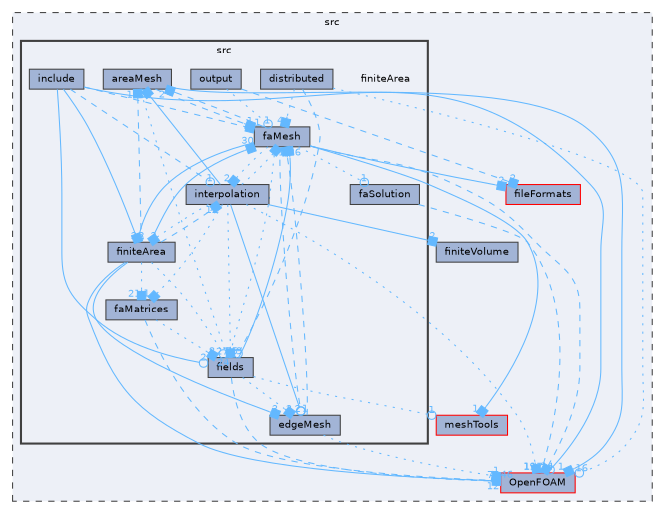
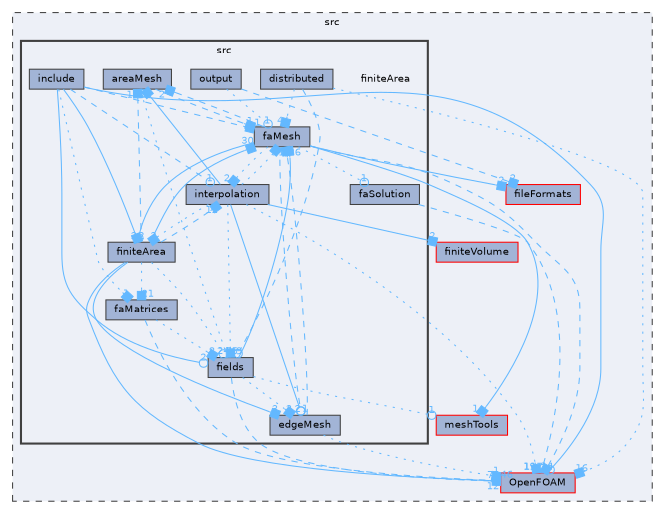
(565, 117) -> none
(635, 184) -> (635, 184)
(196, 246) -> (83, 195)
(259, 249) -> none
(477, 252) -> (477, 252)
